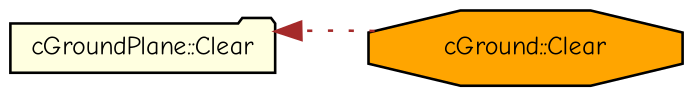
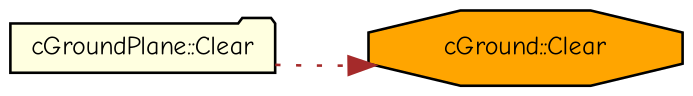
(338, 31) -> (312, 66)
